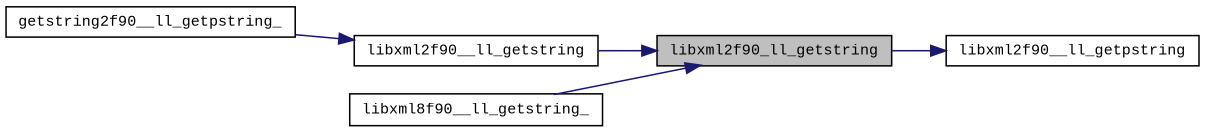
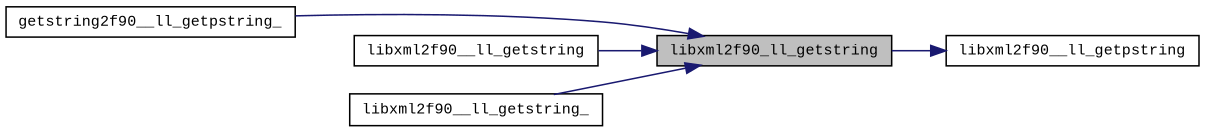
(317, 37) -> (492, 16)
(476, 110) -> (476, 110)
